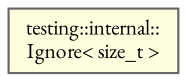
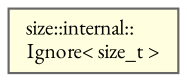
(93, 41) -> (93, 41)
